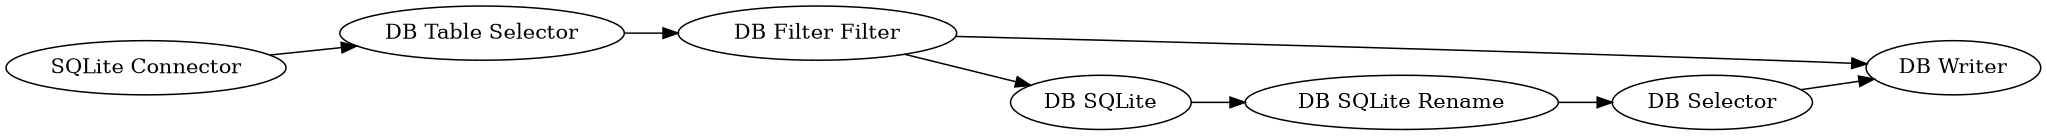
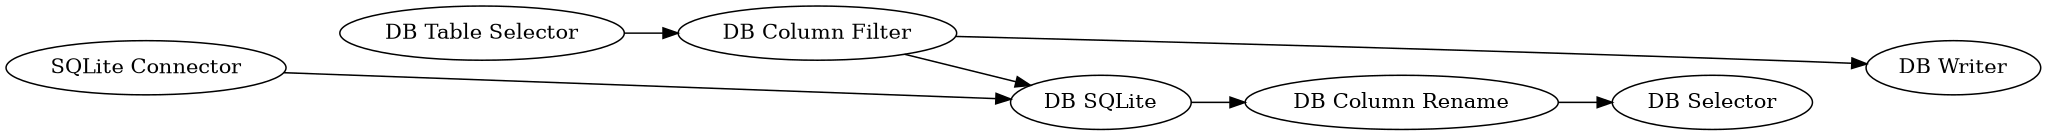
(817, 33) -> (817, 33)
(306, 51) -> (640, 86)
(1830, 85) -> none
(1402, 102) -> (1402, 102)
